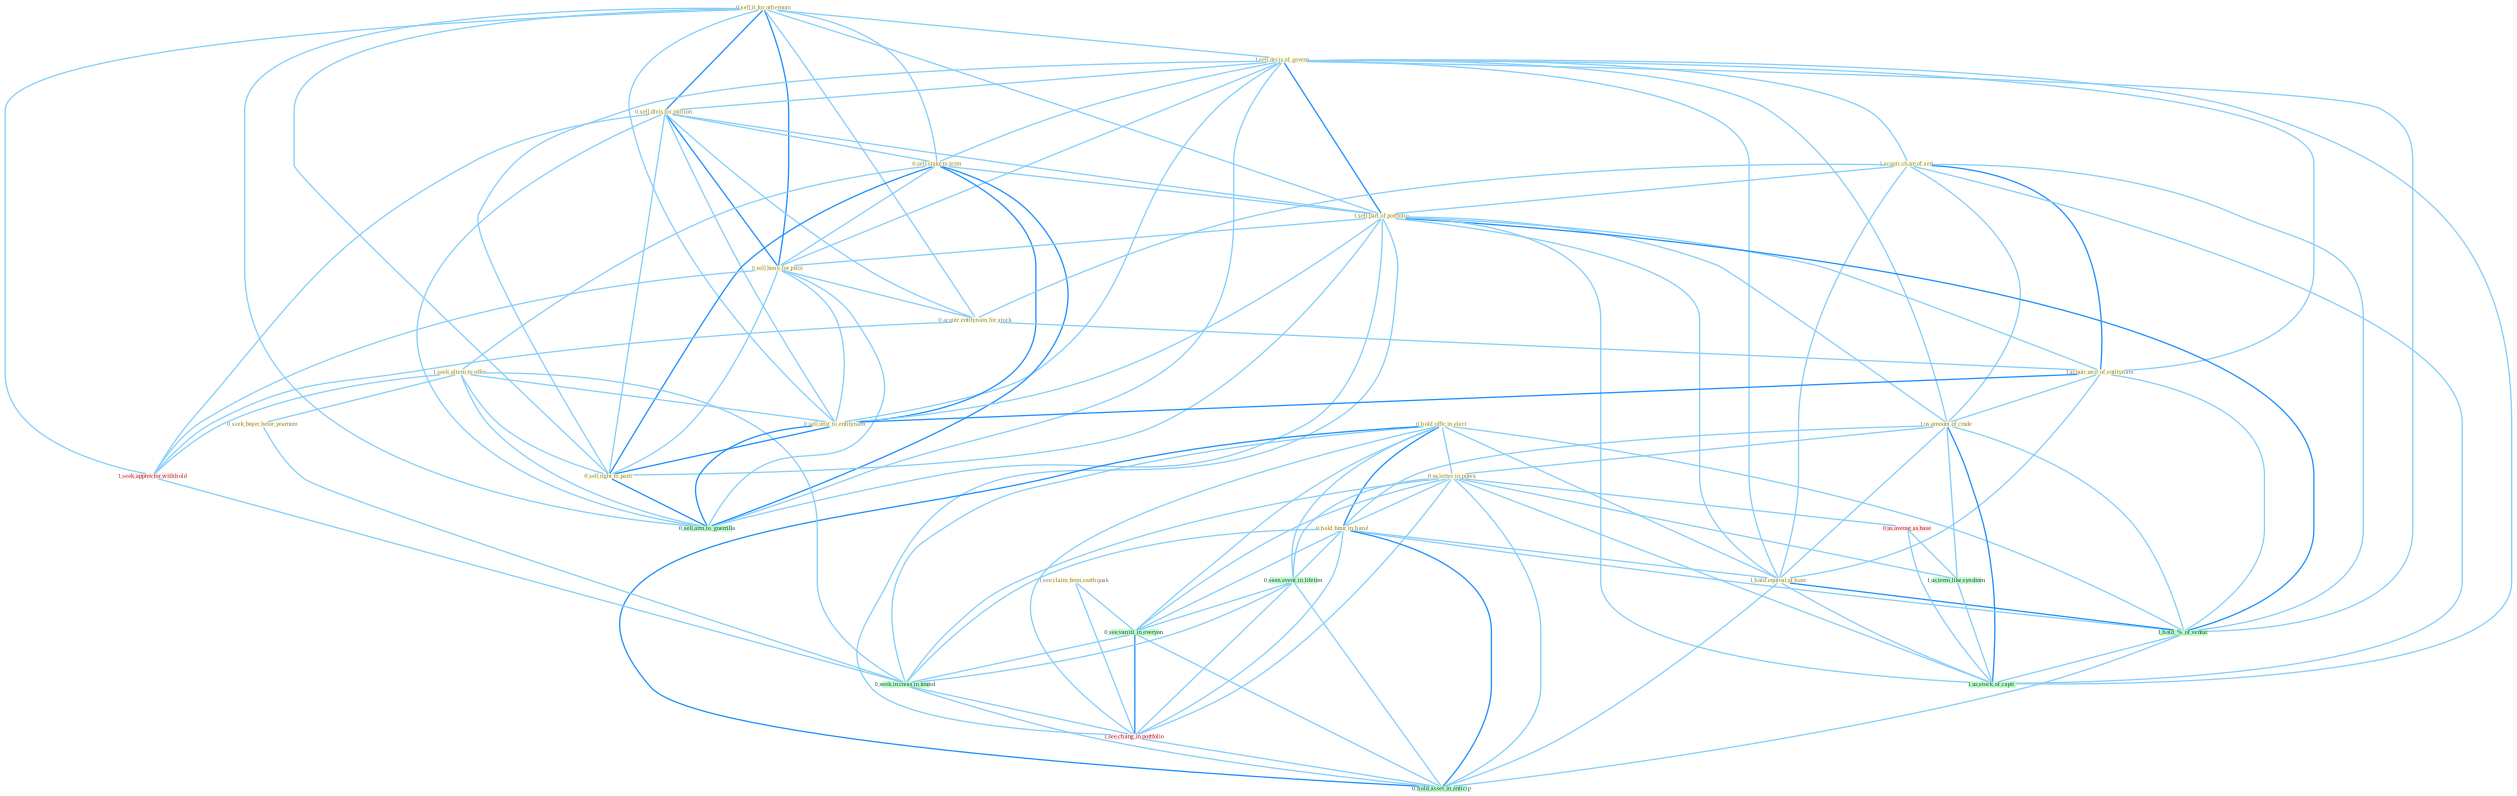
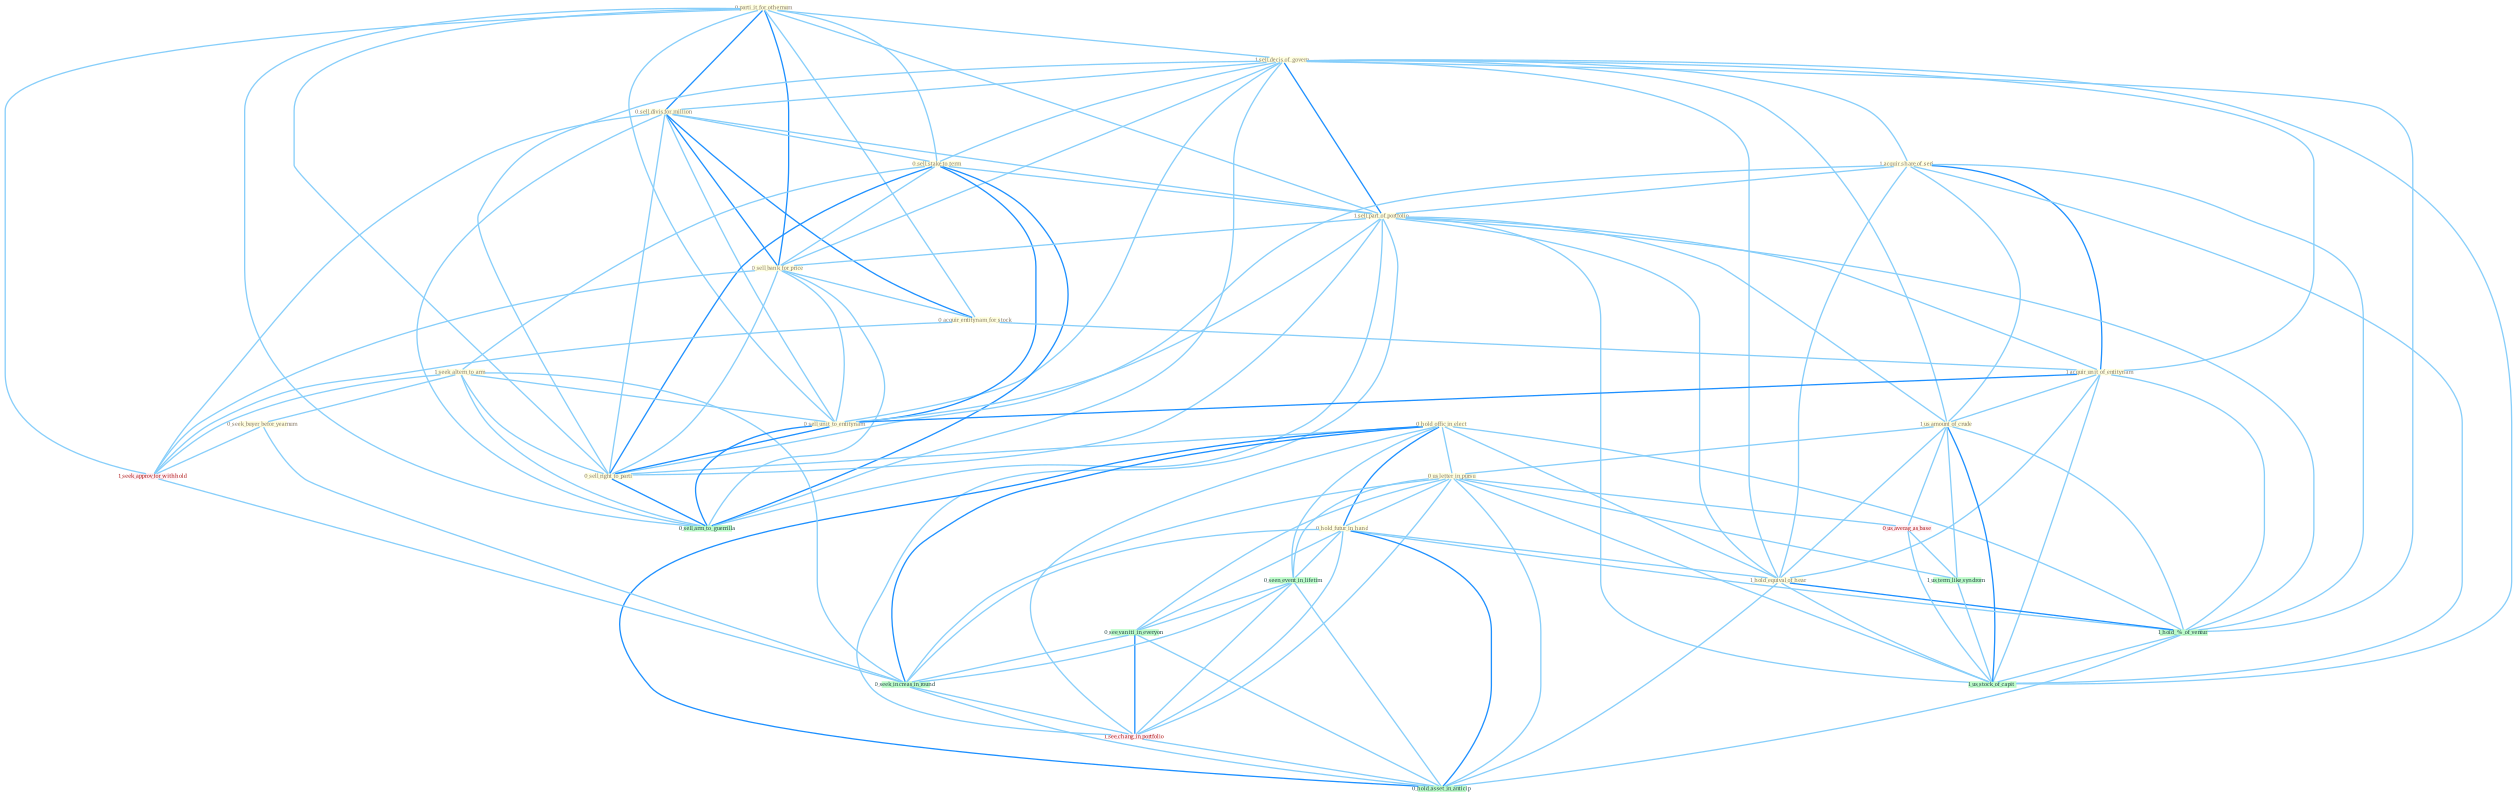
(764, 8) -> (764, 8)
(1421, 188) -> (1240, 277)
(810, 231) -> (810, 231)
(2002, 297) -> (2002, 297)
(461, 372) -> (461, 372)
(1624, 441) -> (1927, 476)
none -> (208, 450)
(1011, 494) -> (1011, 494)
(1277, 512) -> (1124, 444)
none -> (2049, 529)
(1075, 580) -> none
